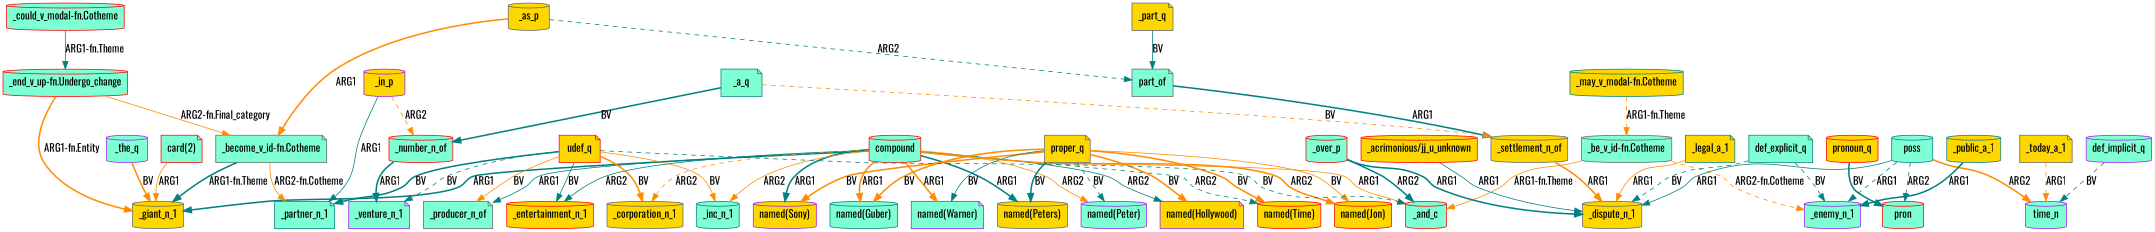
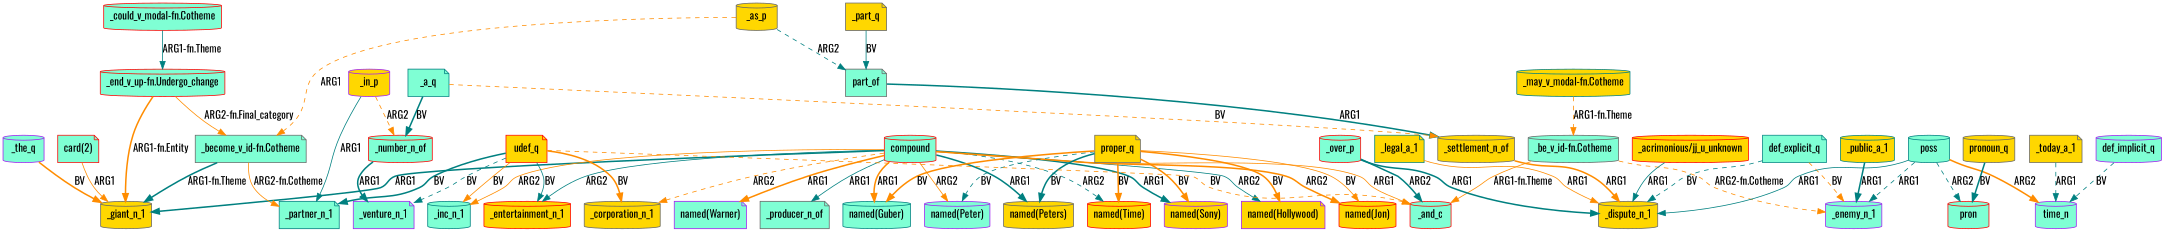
(381, 47) -> (488, 29)
(1852, 149) -> (1989, 149)
(882, 163) -> (934, 165)
(980, 169) -> none
(513, 176) -> none
(1809, 178) -> (1825, 178)
(2046, 178) -> (2056, 178)
